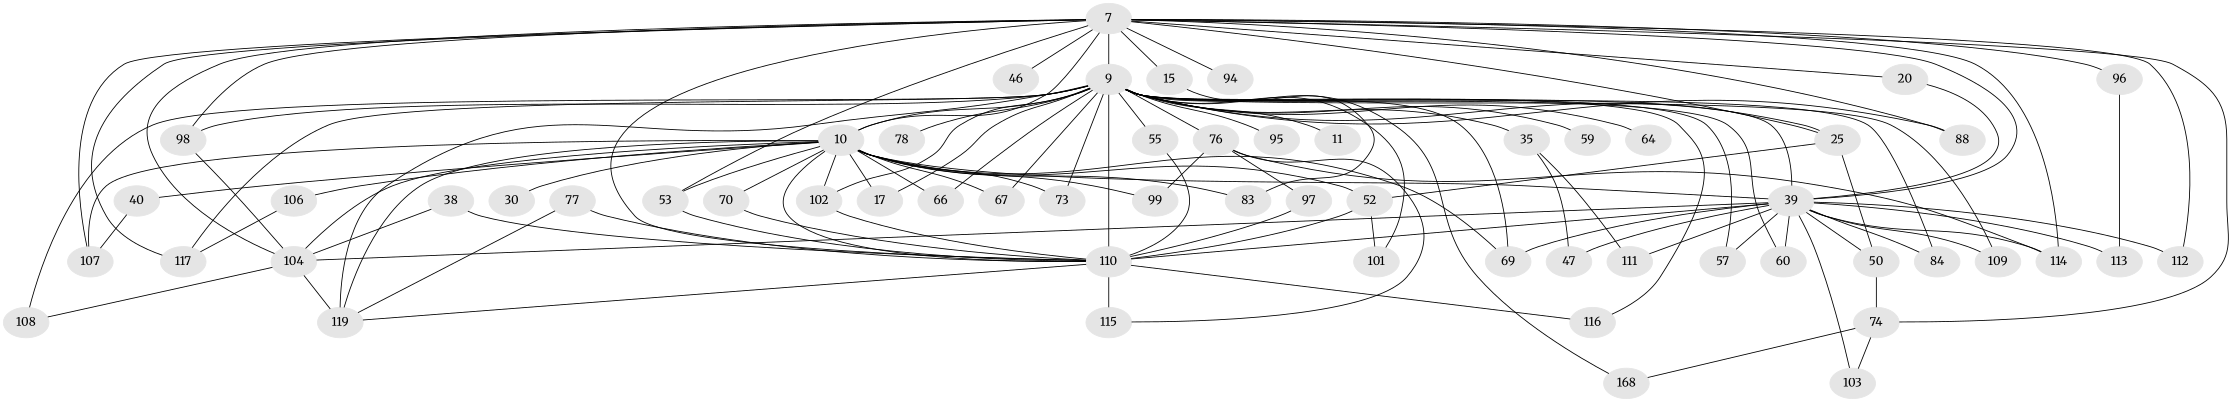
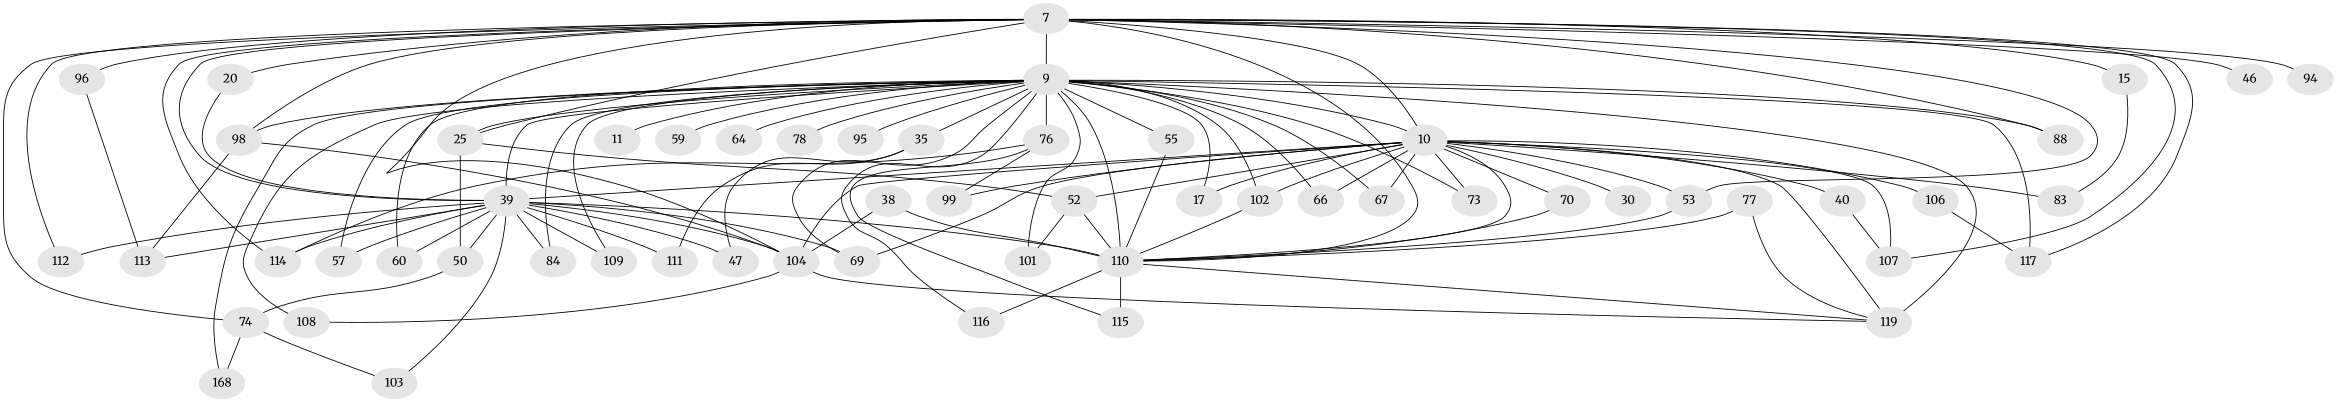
none -> (191, 201)
(1309, 201) -> none
